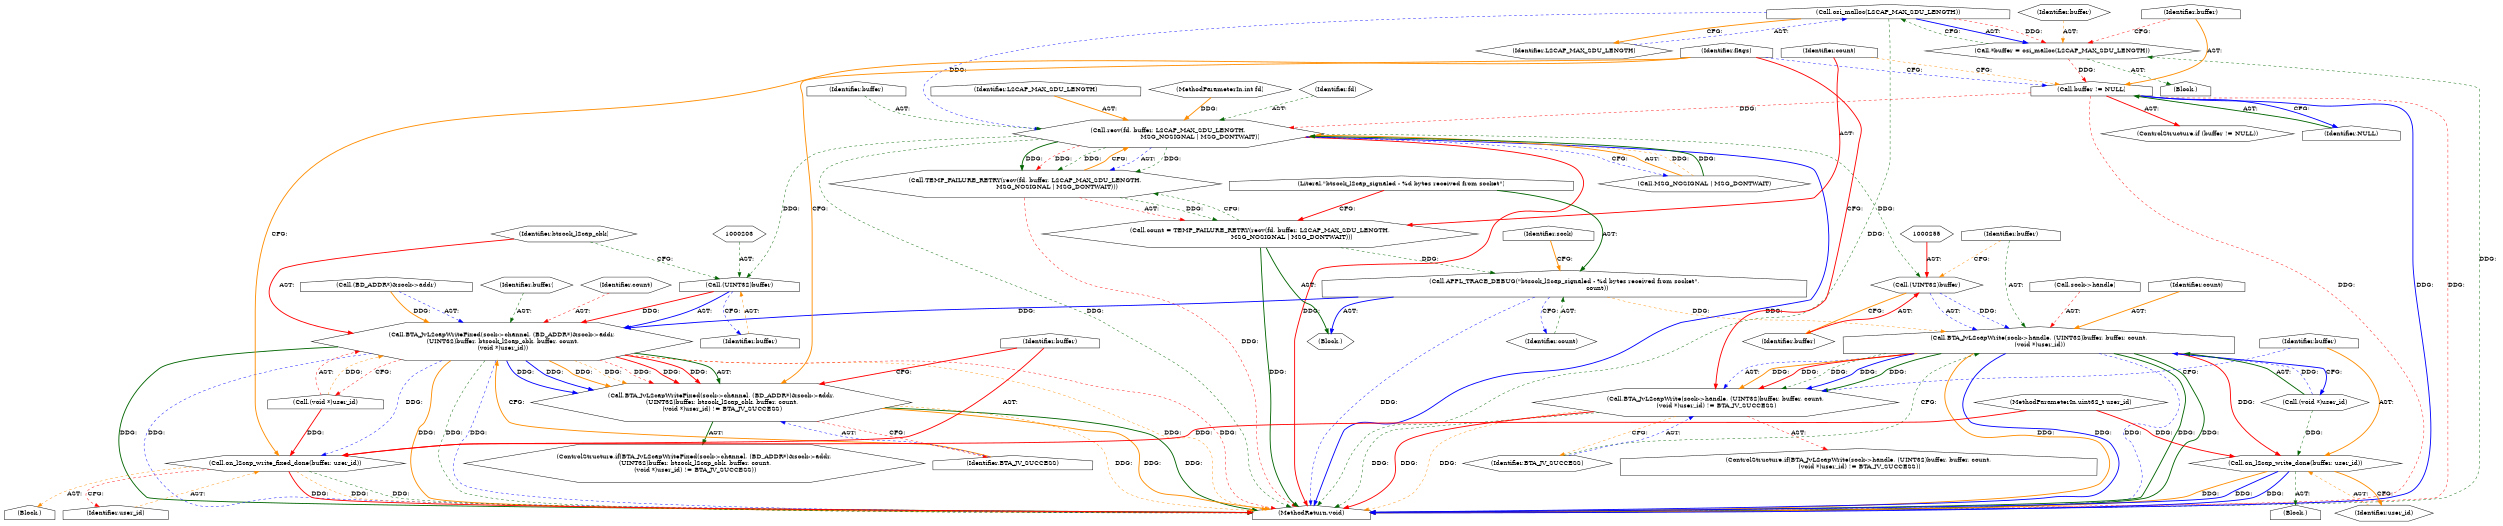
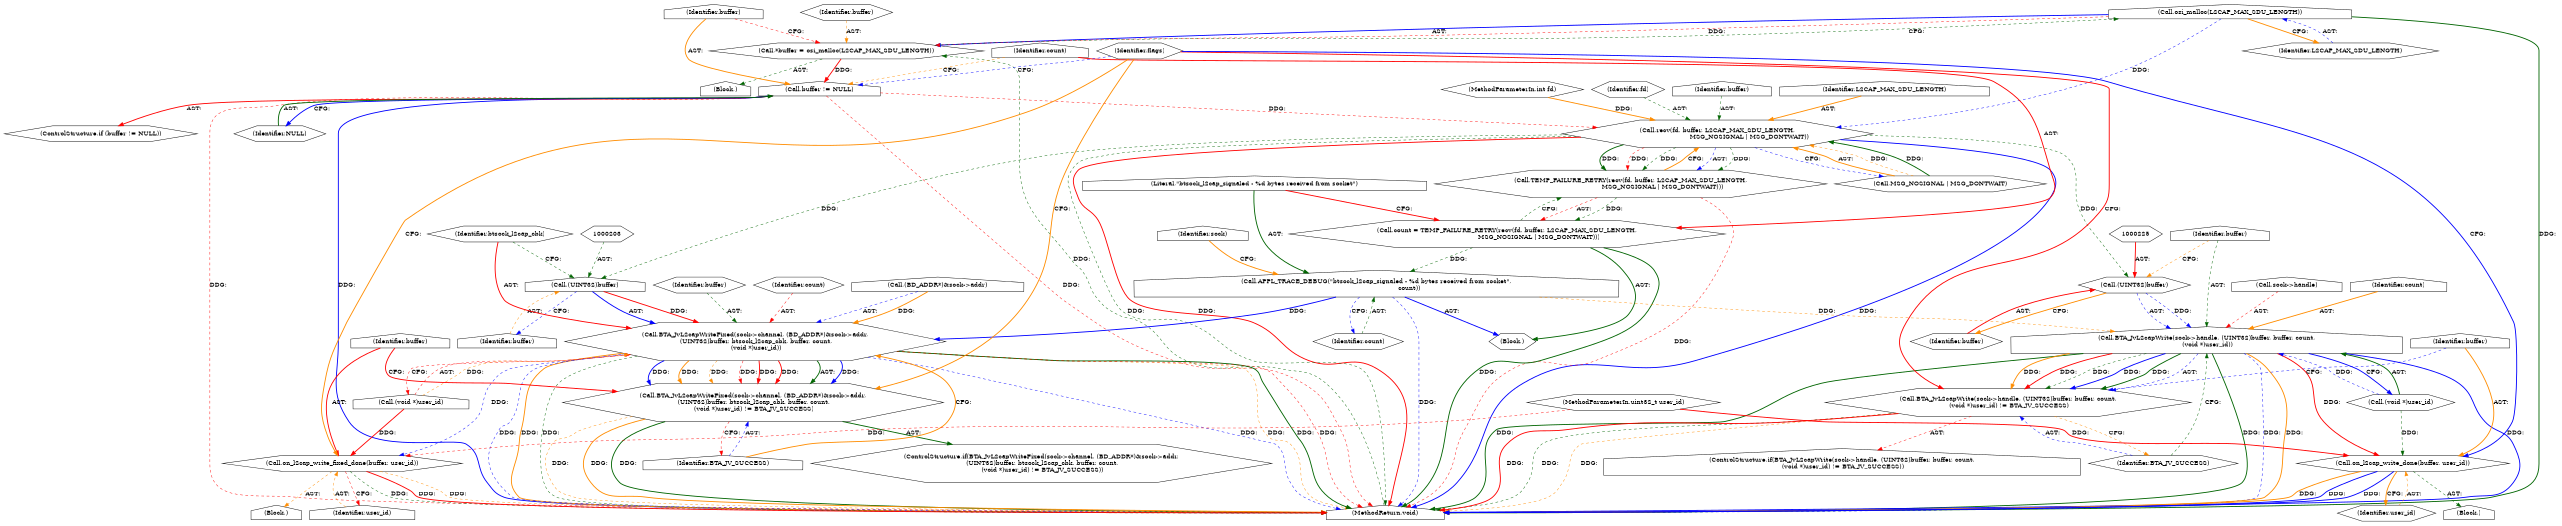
(1727, 51) -> (1140, 51)
none -> (1971, 67)
(2076, 69) -> (834, 69)
(2351, 134) -> (280, 134)
(1927, 234) -> (2136, 234)
(1698, 339) -> (2519, 490)
(1188, 435) -> (990, 427)
